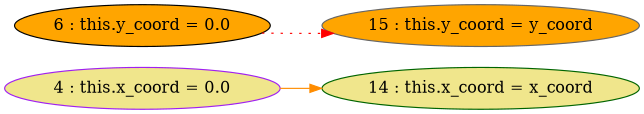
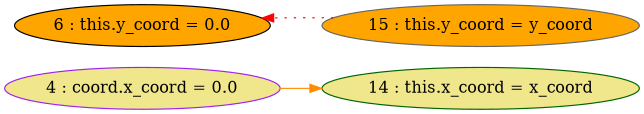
(292, 33) -> (304, 18)
(142, 88) -> (142, 88)
